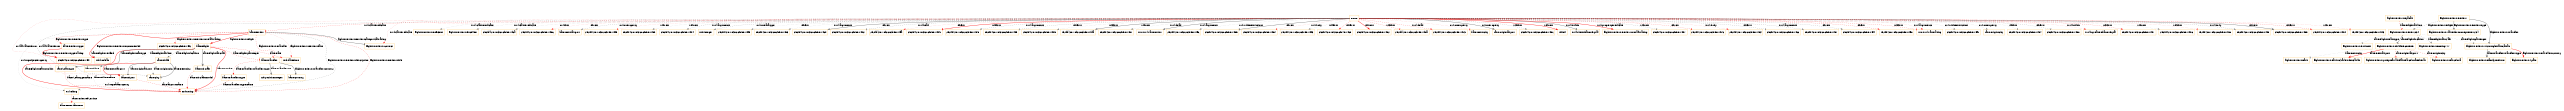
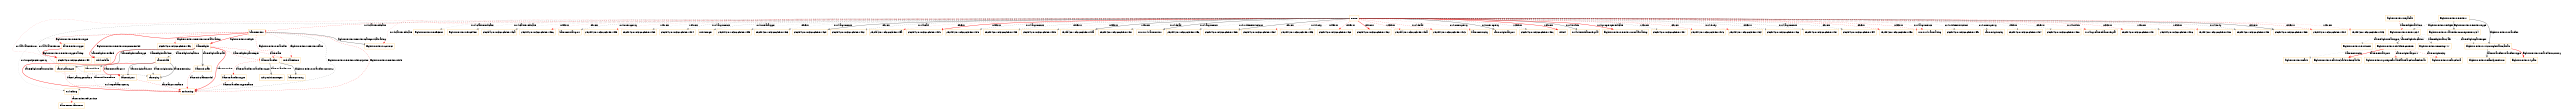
(565, 25) -> (565, 25)
(1335, 32) -> (1335, 32)
